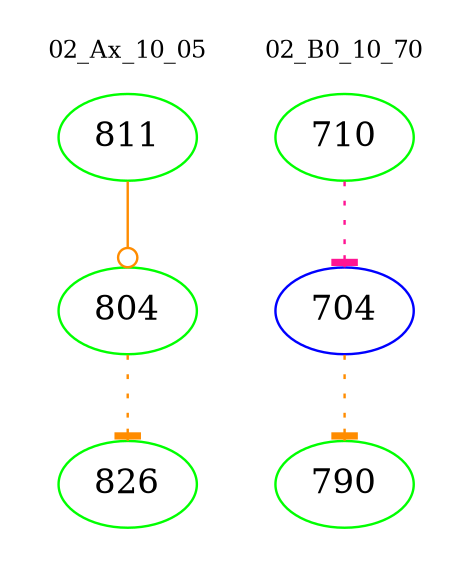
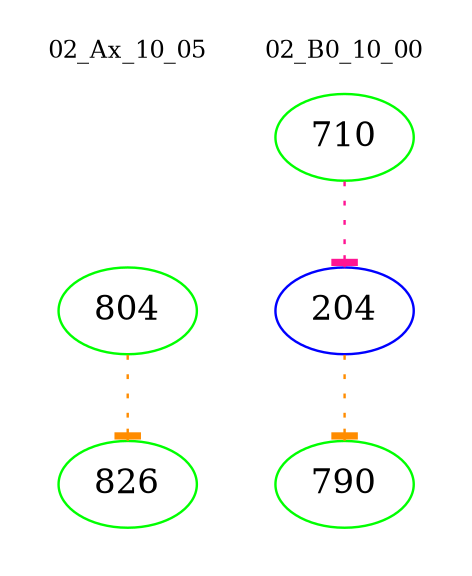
(345, 52) -> (345, 52)
(128, 137) -> none
(345, 311) -> (345, 311)
